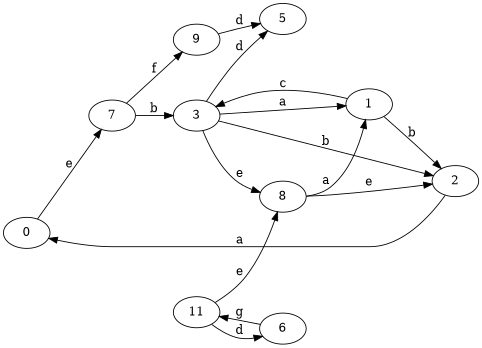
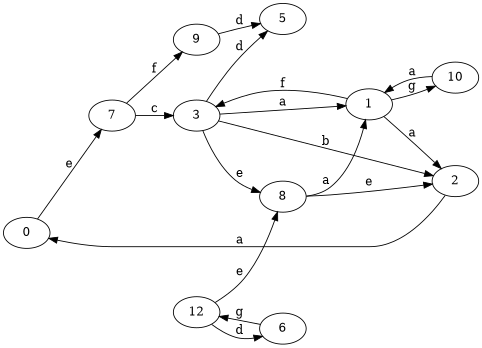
none -> (455, 78)
(283, 84) -> (283, 84)
(154, 109) -> (154, 109)
(412, 133) -> (412, 133)
(197, 312) -> (197, 312)
